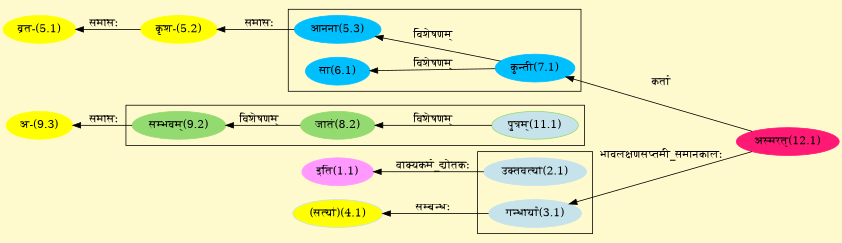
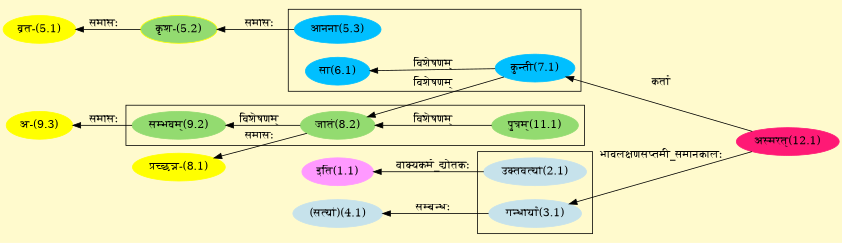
(179, 29) -> (179, 29)
(442, 49) -> (436, 97)
(535, 125) -> (535, 125)
none -> (179, 167)
(338, 214) -> (338, 214)
